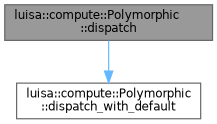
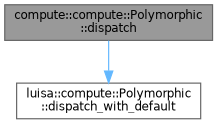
(109, 23) -> (109, 23)
